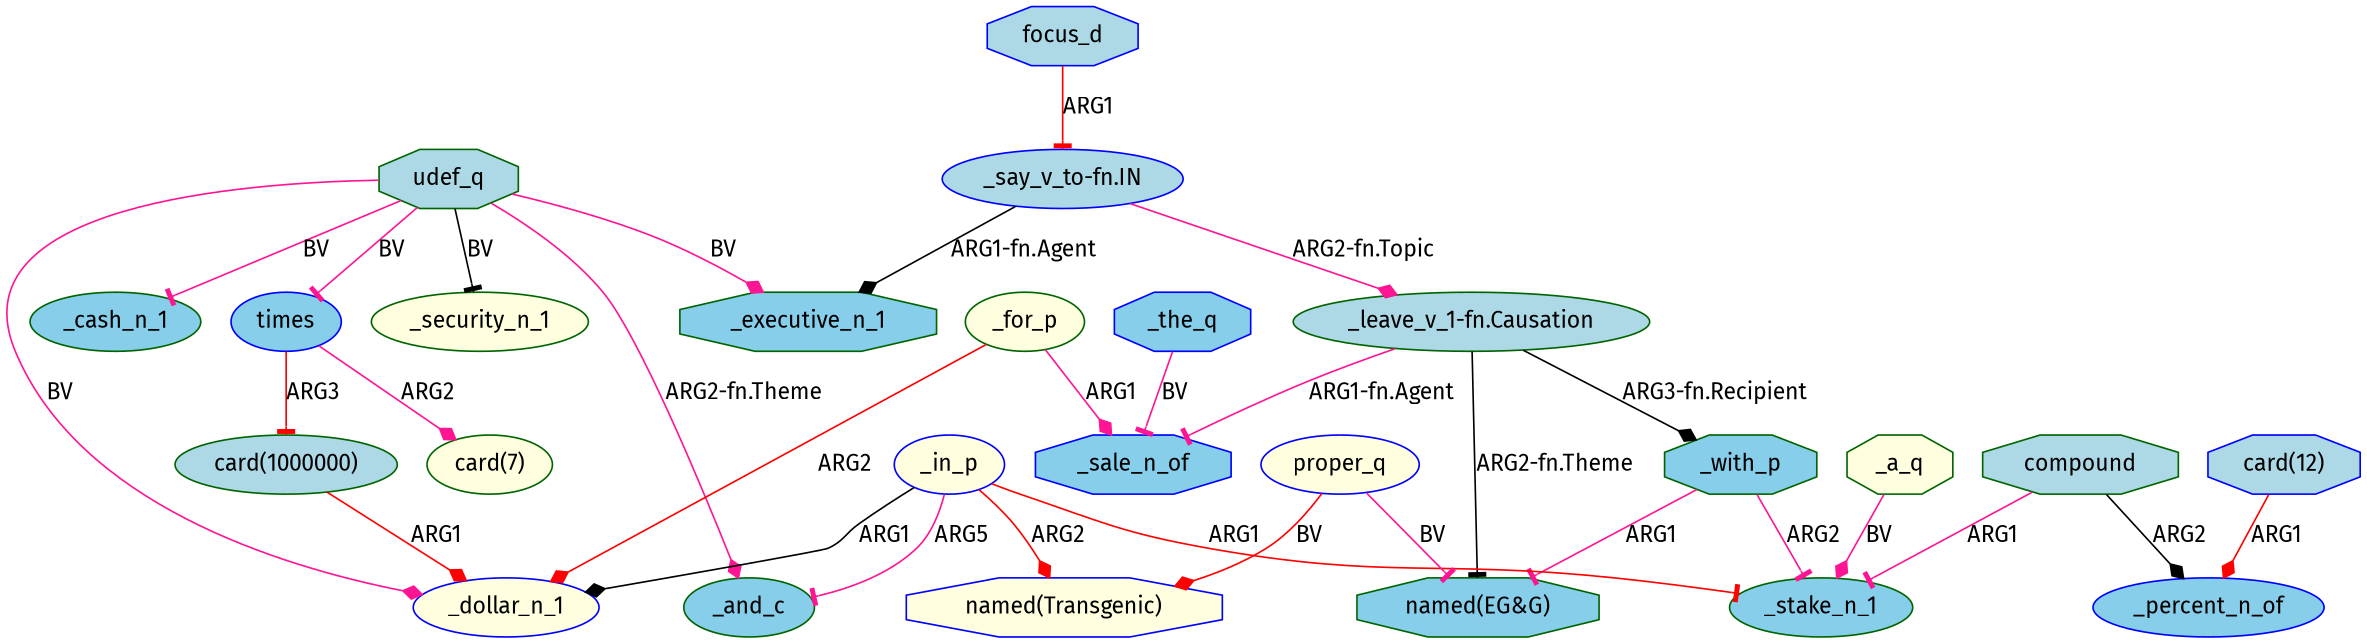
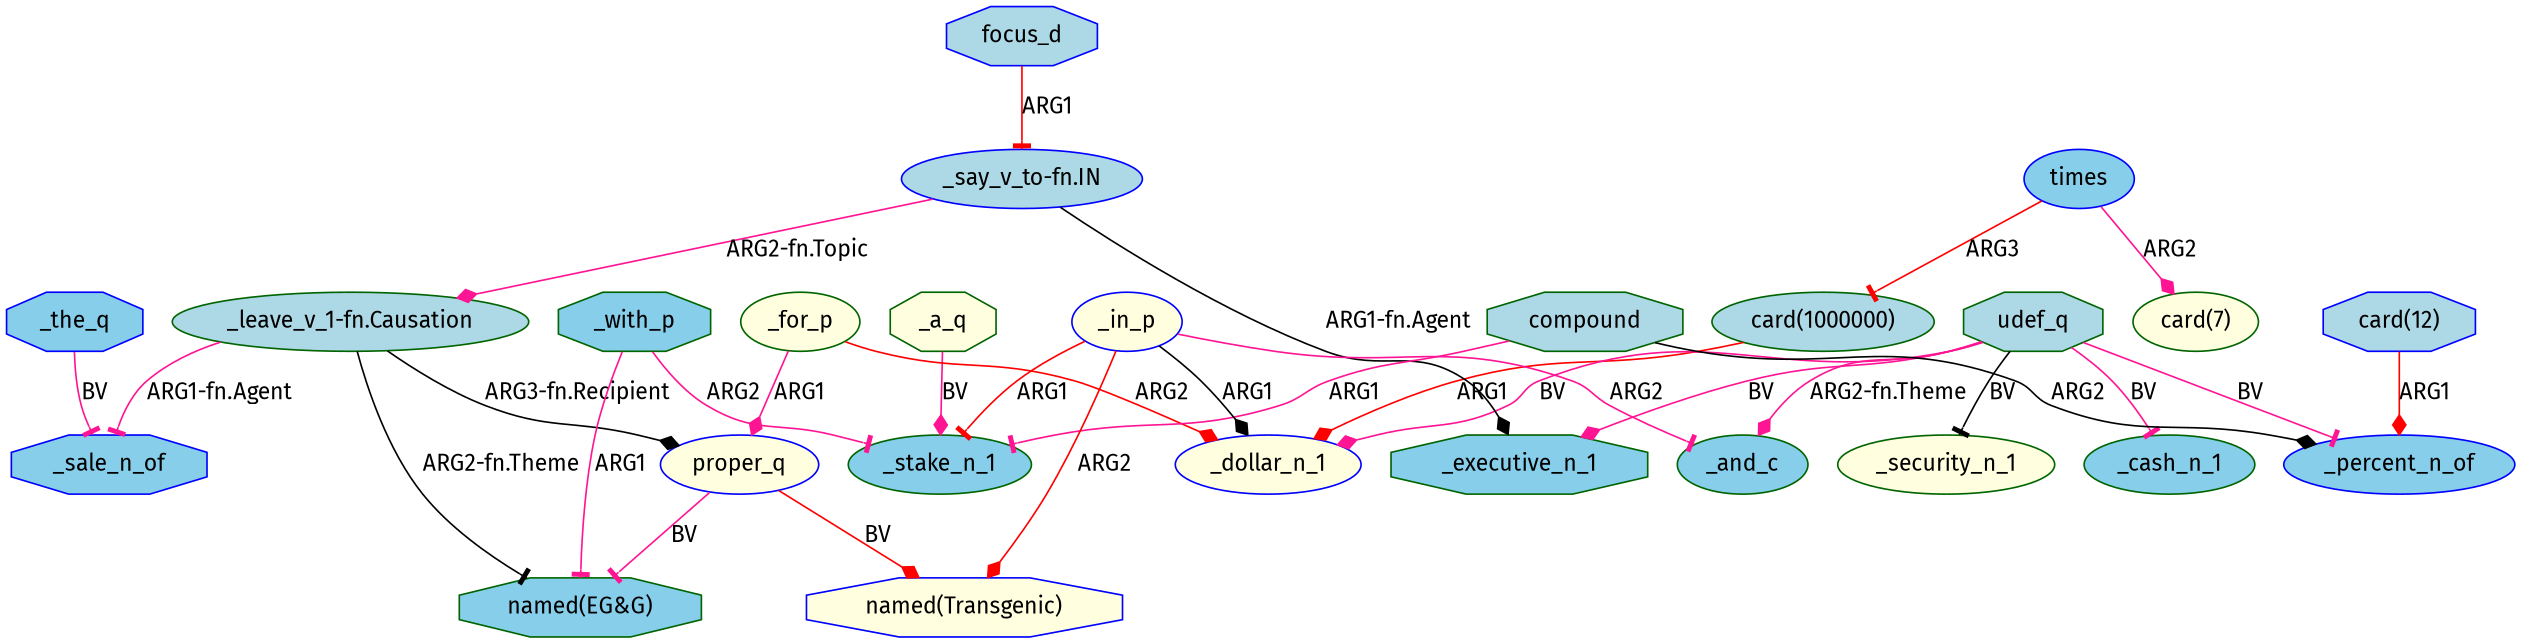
(369, 249) -> (2207, 389)
(1072, 384) -> (774, 384)
(1601, 390) -> (517, 416)
(962, 536) -> (1637, 393)
